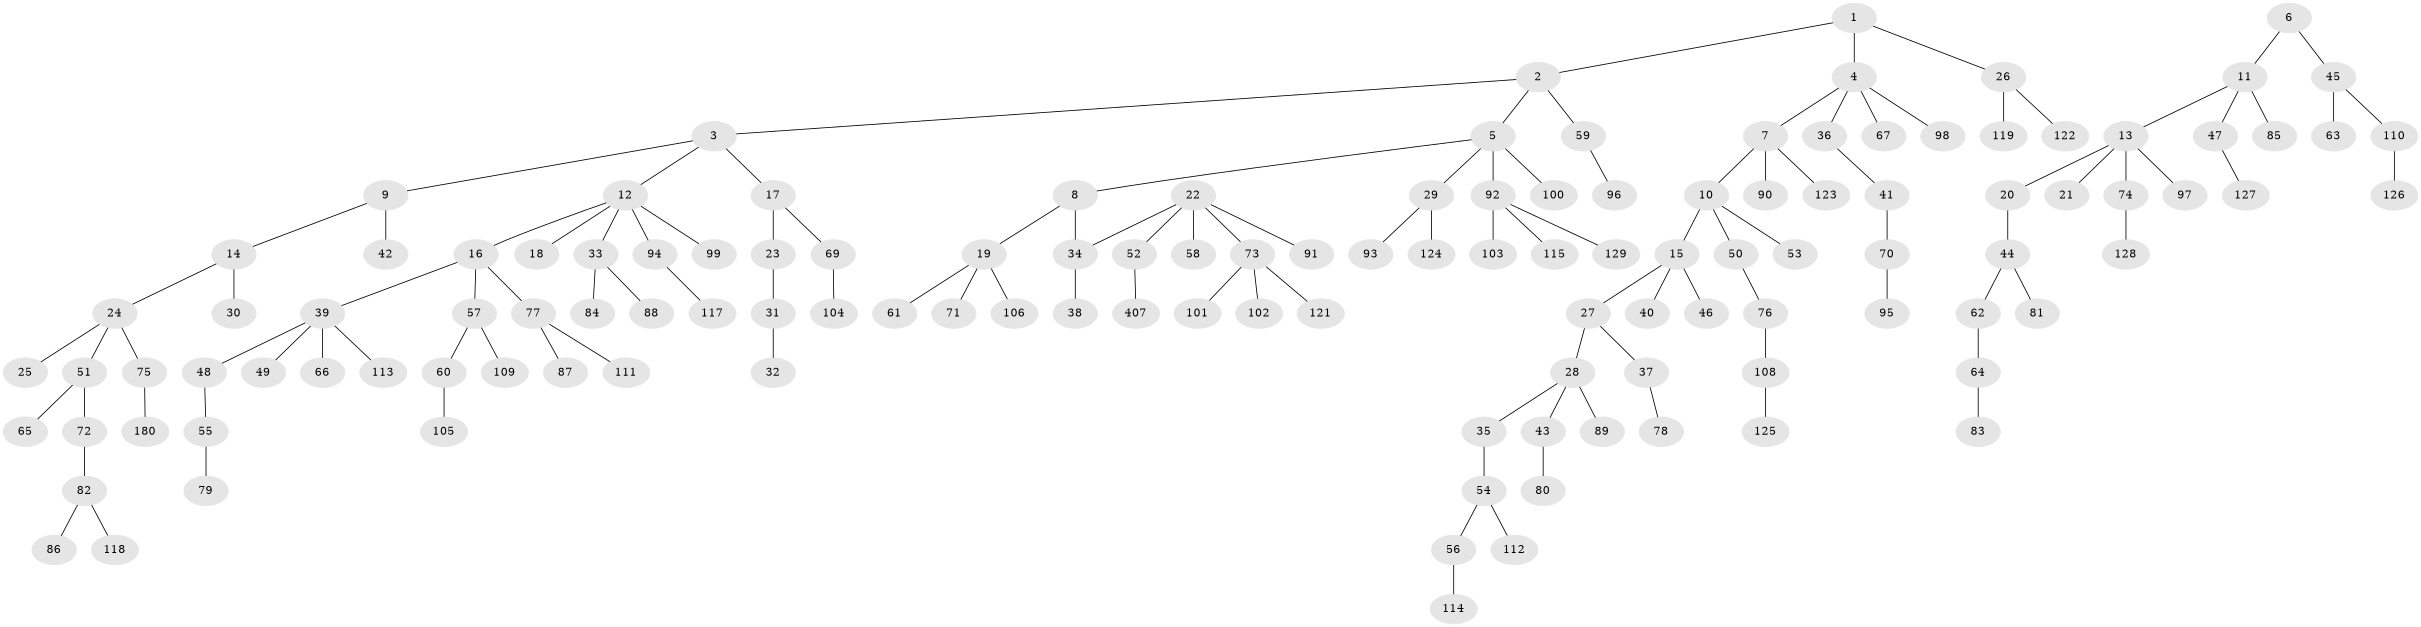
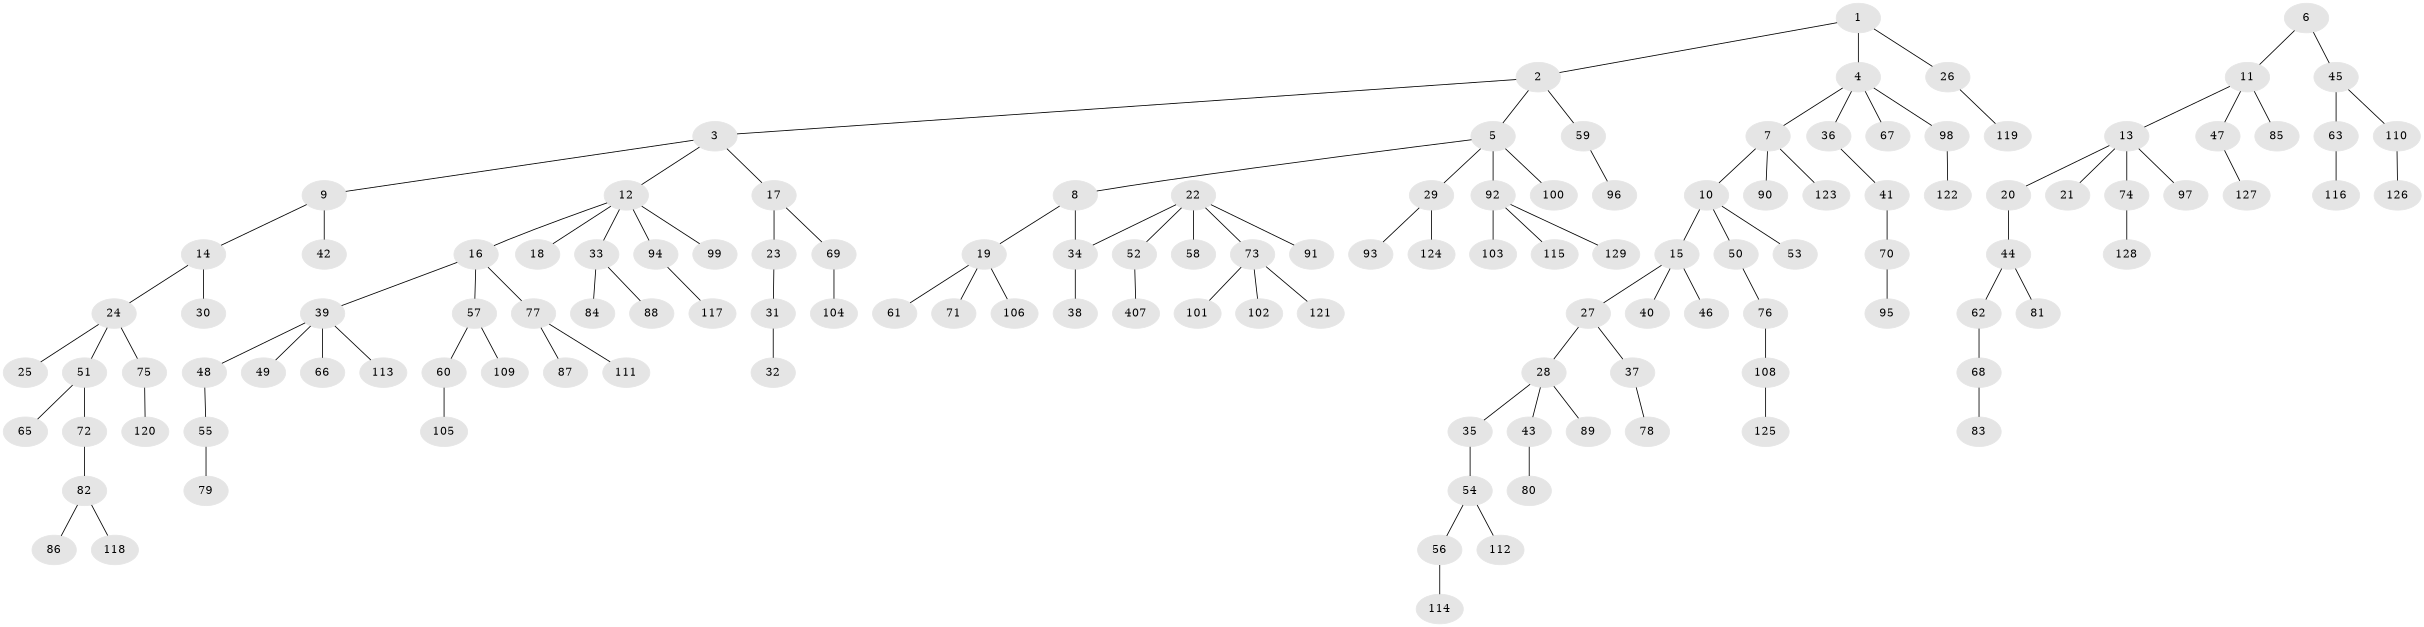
(2034, 107) -> (1947, 166)
none -> (2336, 195)
(1978, 373) -> (1979, 373)
(145, 432) -> (145, 432)
